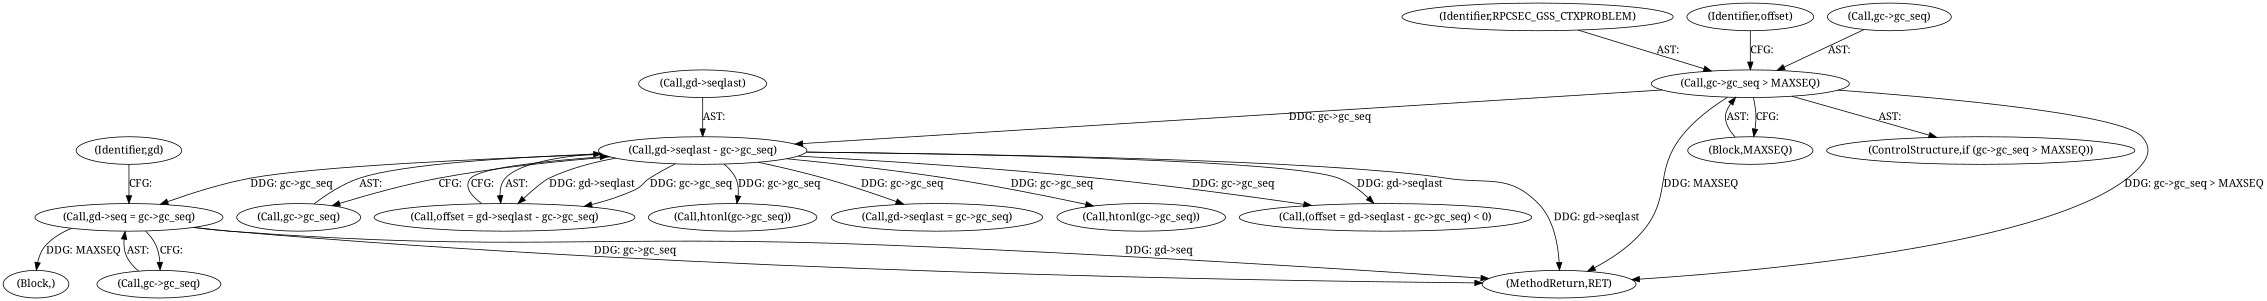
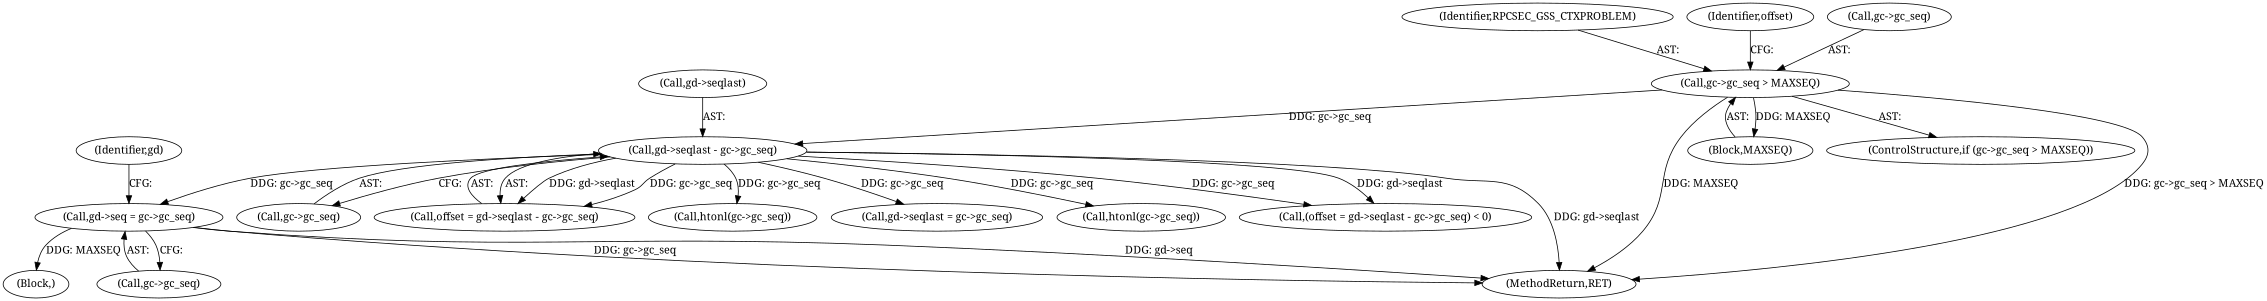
(1769, 117) -> (1793, 117)
(484, 184) -> (484, 184)
